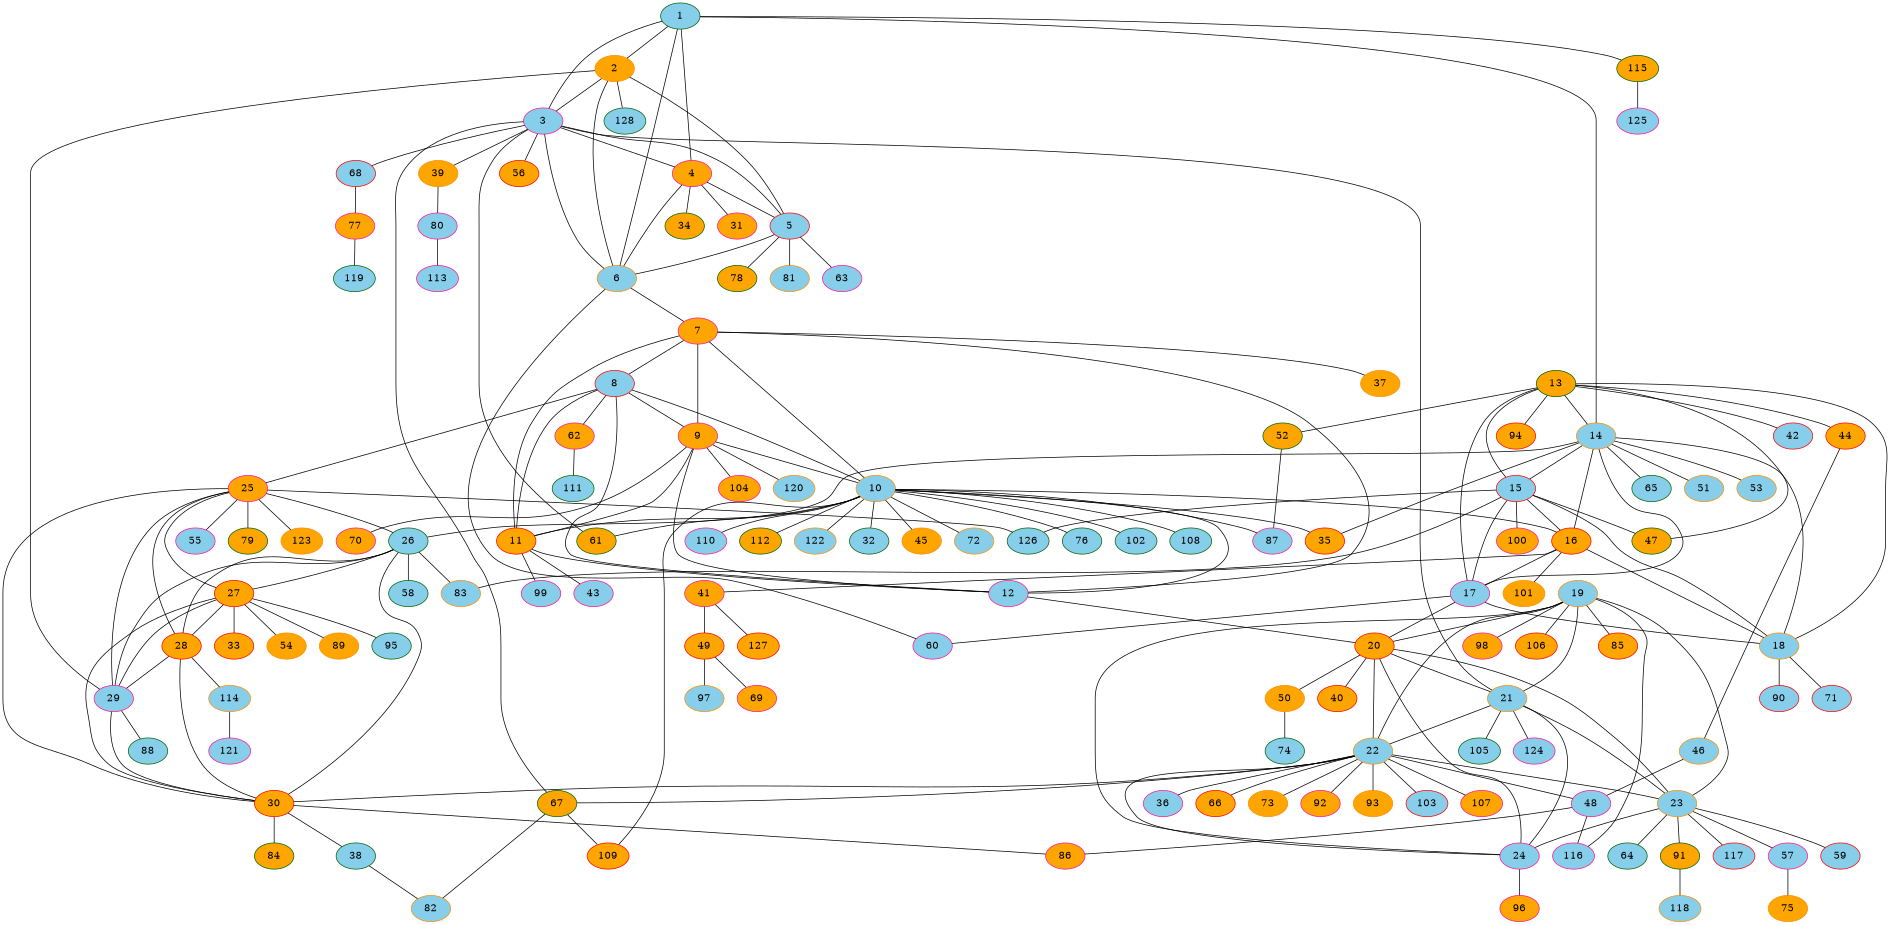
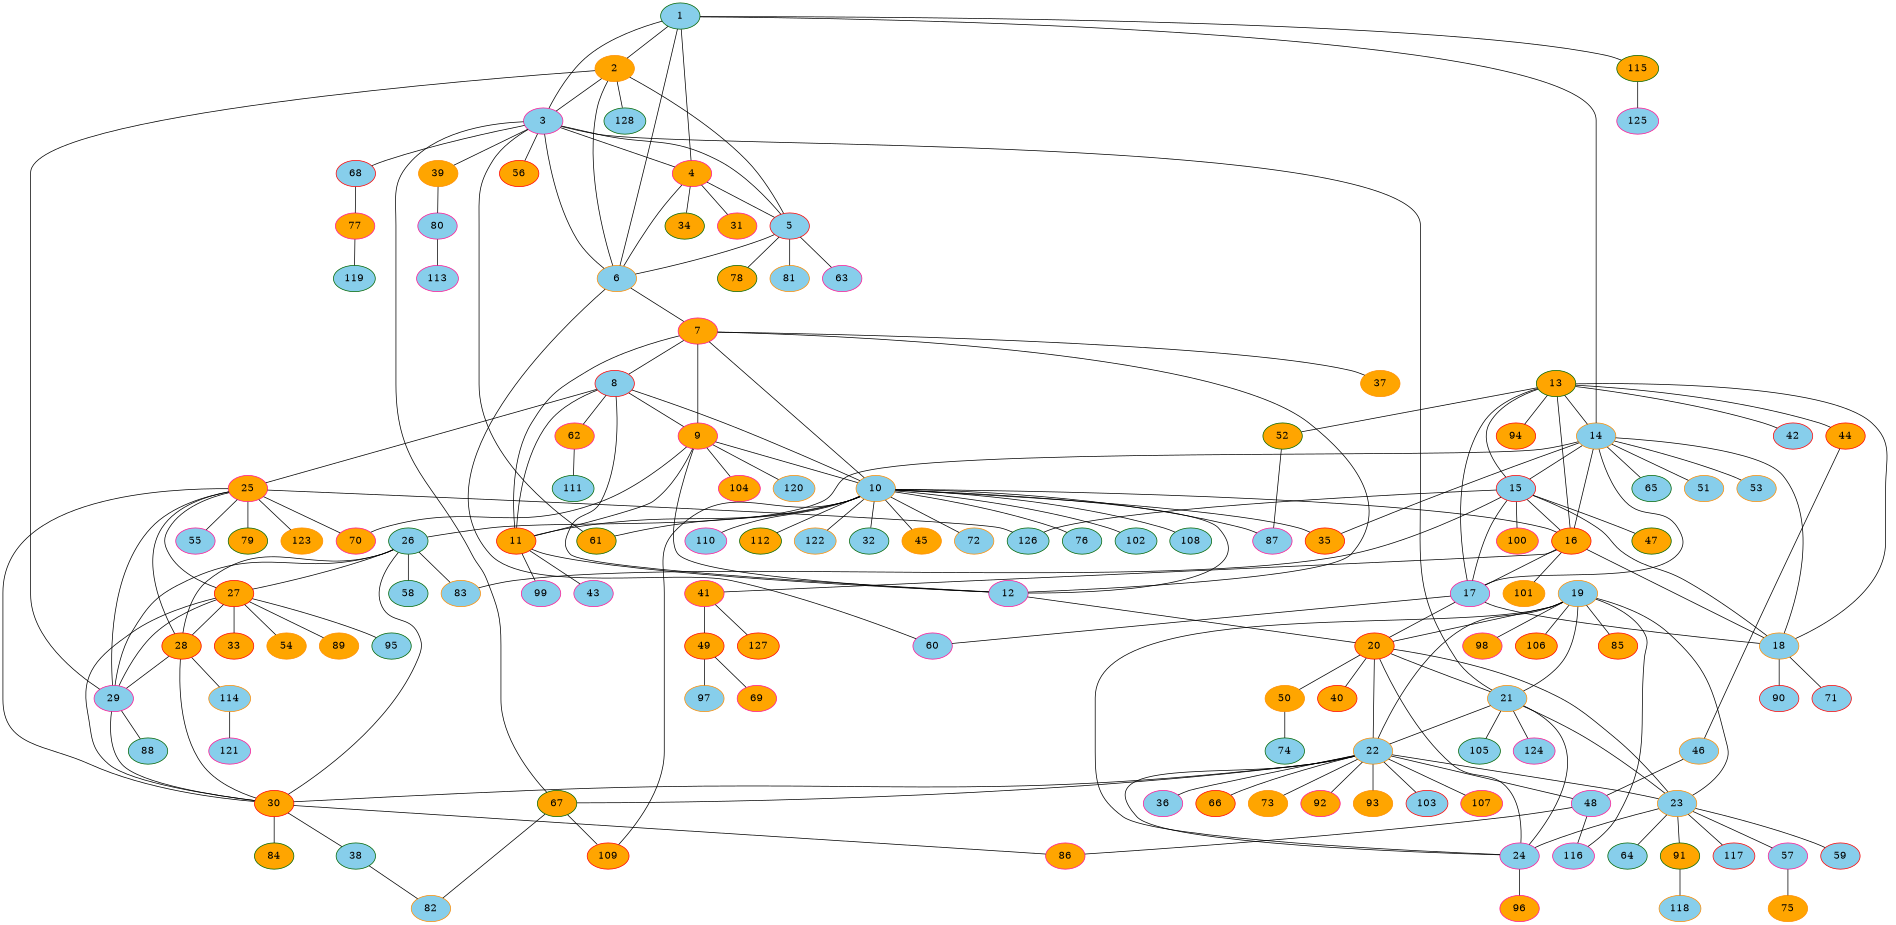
(1754, 445) -> (1564, 466)
(330, 511) -> (302, 515)
